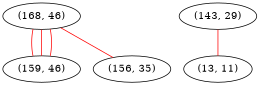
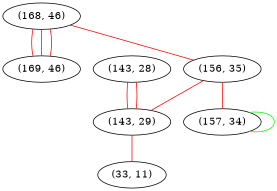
(42, 69) -> (42, 69)
none -> (132, 69)
(218, 69) -> (132, 175)
none -> (177, 96)
none -> (222, 122)
